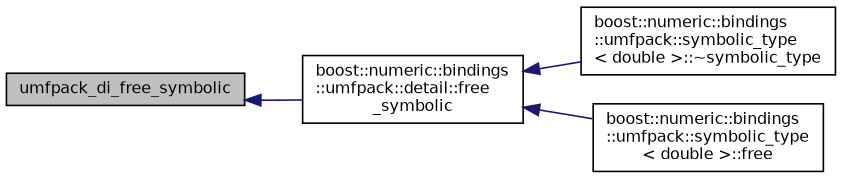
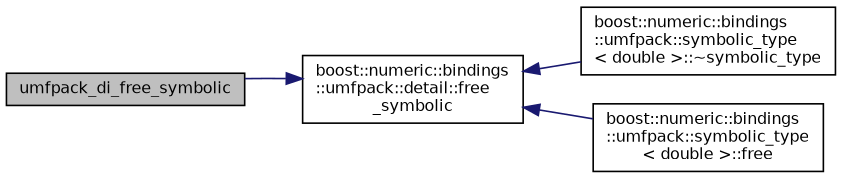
(282, 100) -> (265, 78)
